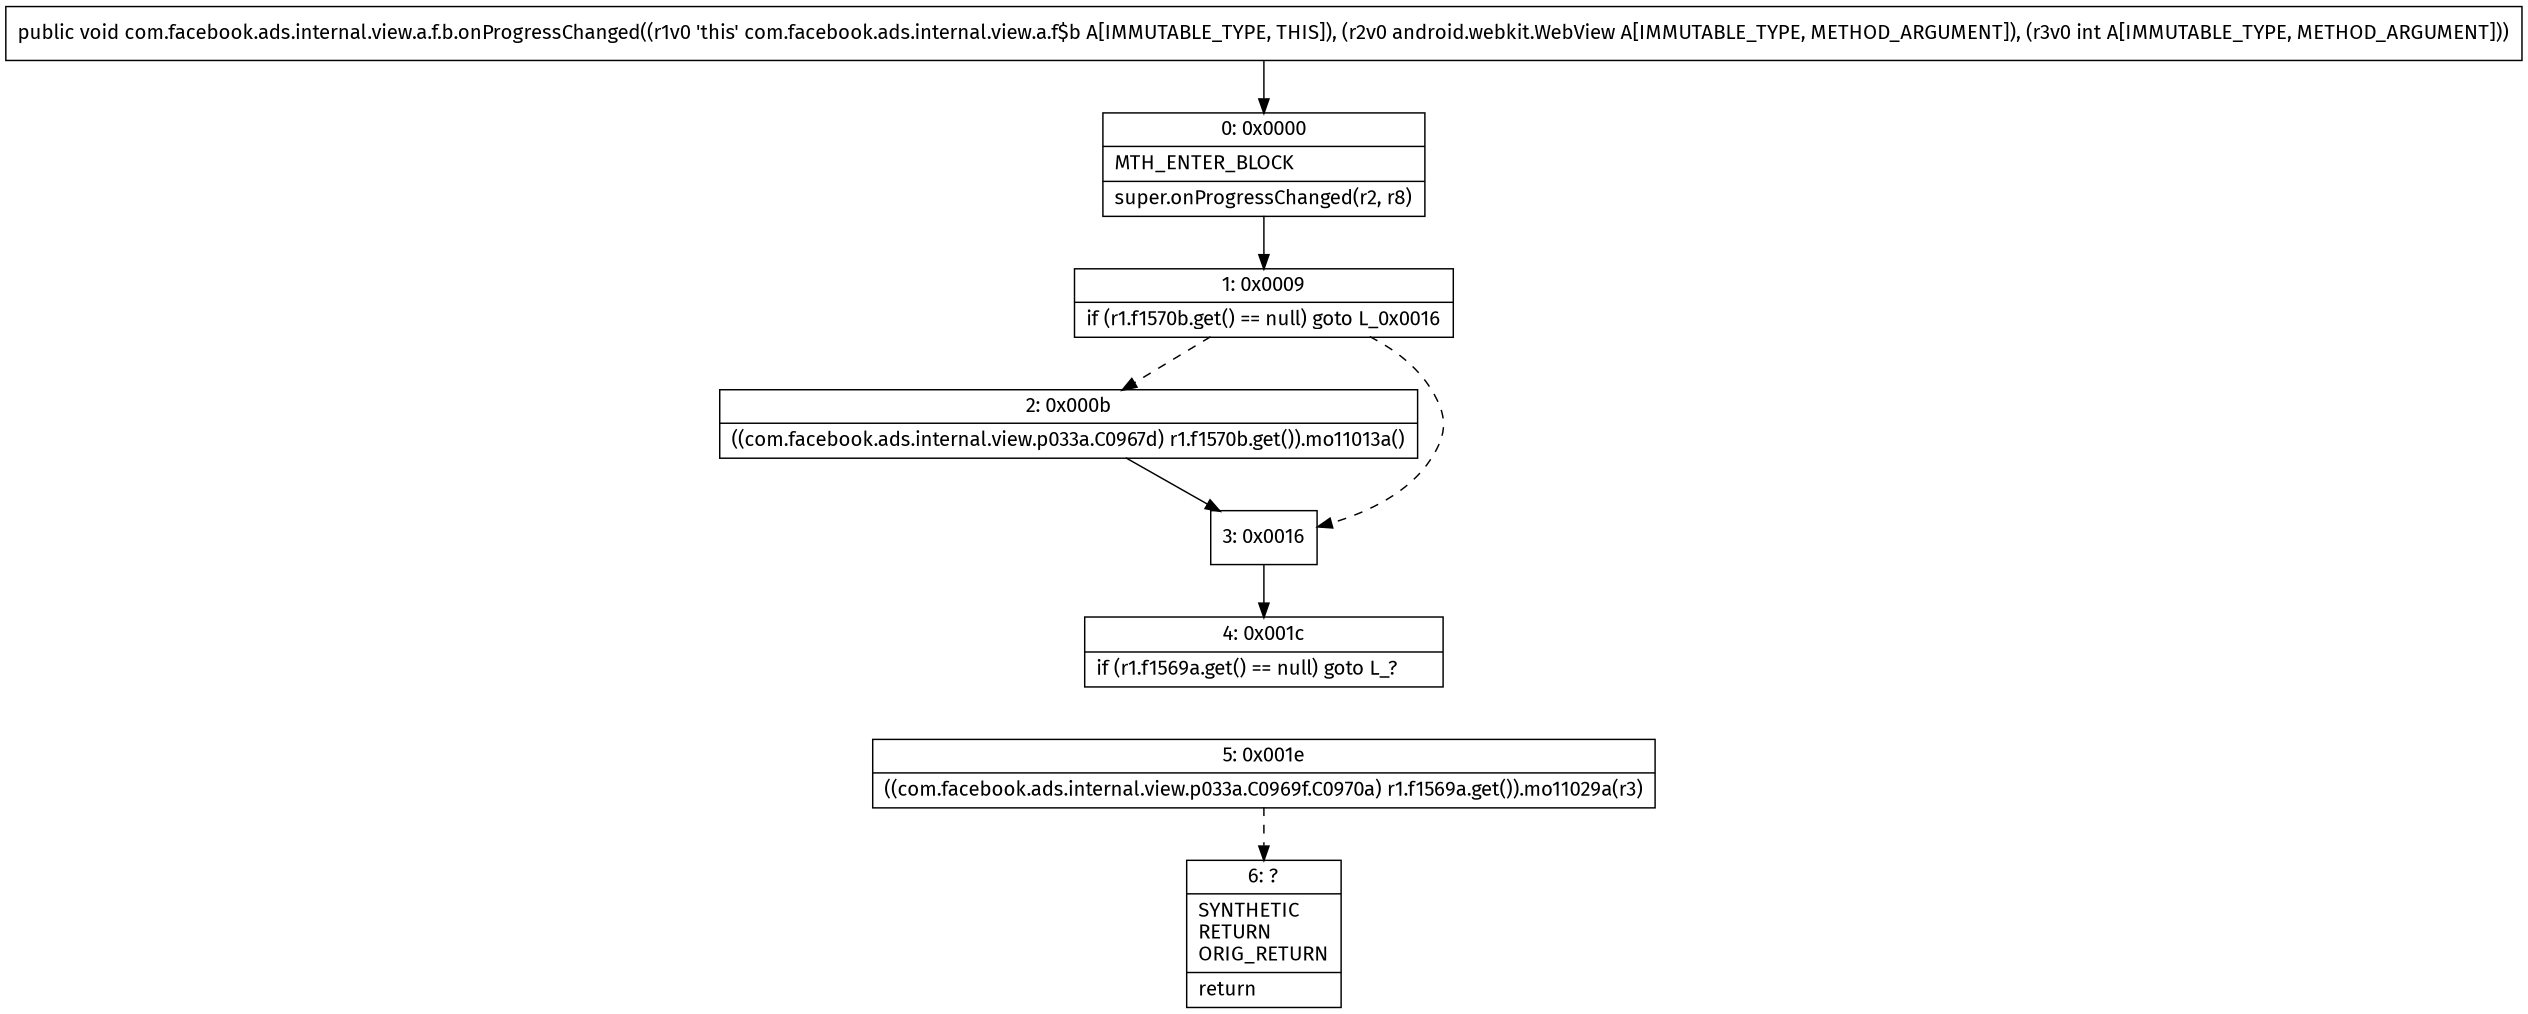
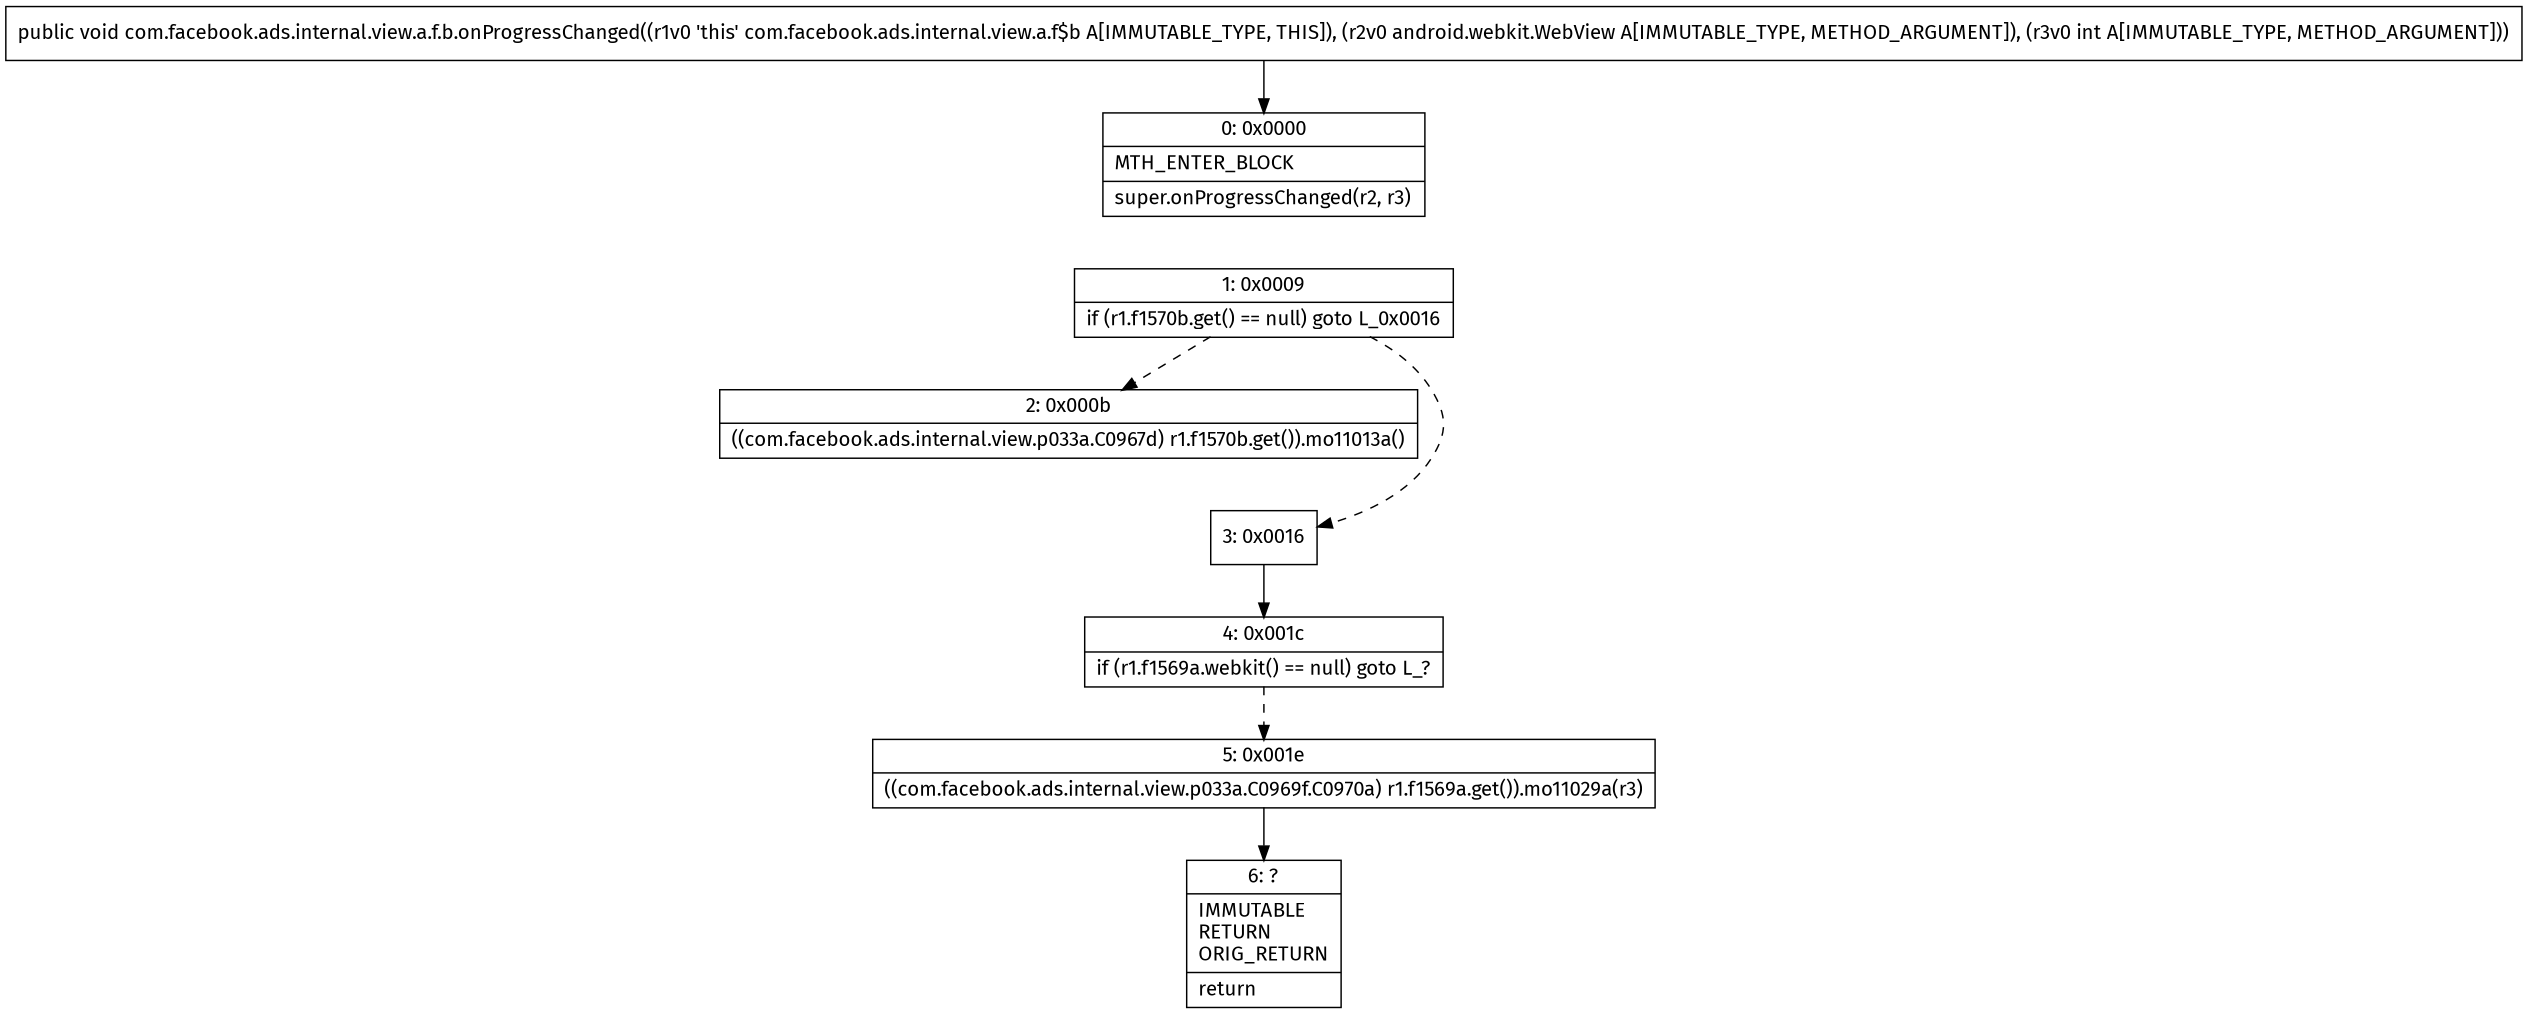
(1264, 198) -> (1263, 198)
(1264, 235) -> none
(1166, 481) -> none
(1248, 669) -> (1264, 669)
none -> (1264, 706)
(1264, 827) -> (1264, 827)
(1249, 911) -> (1252, 911)
